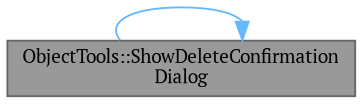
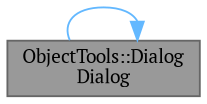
(181, 68) -> (104, 68)
